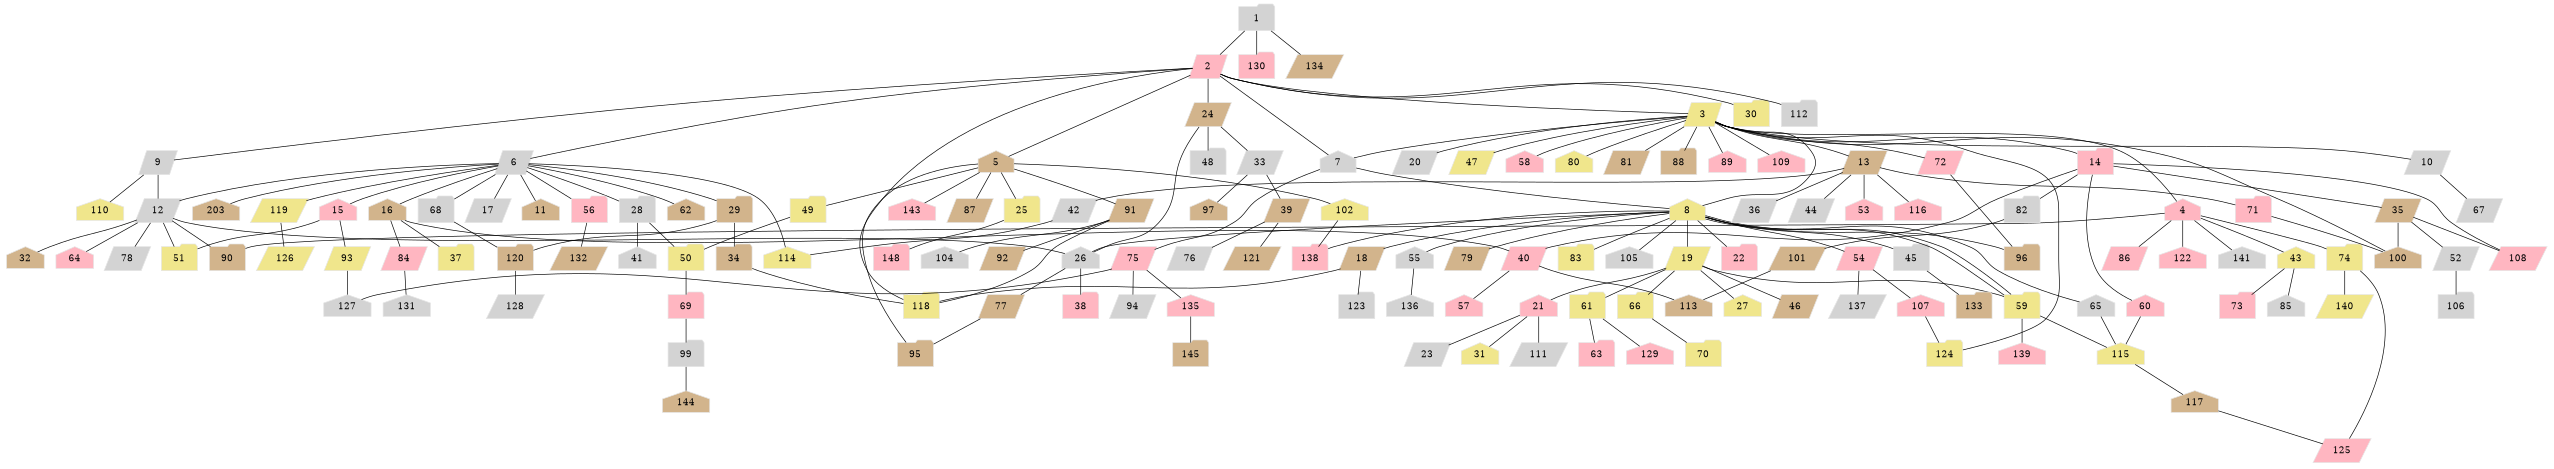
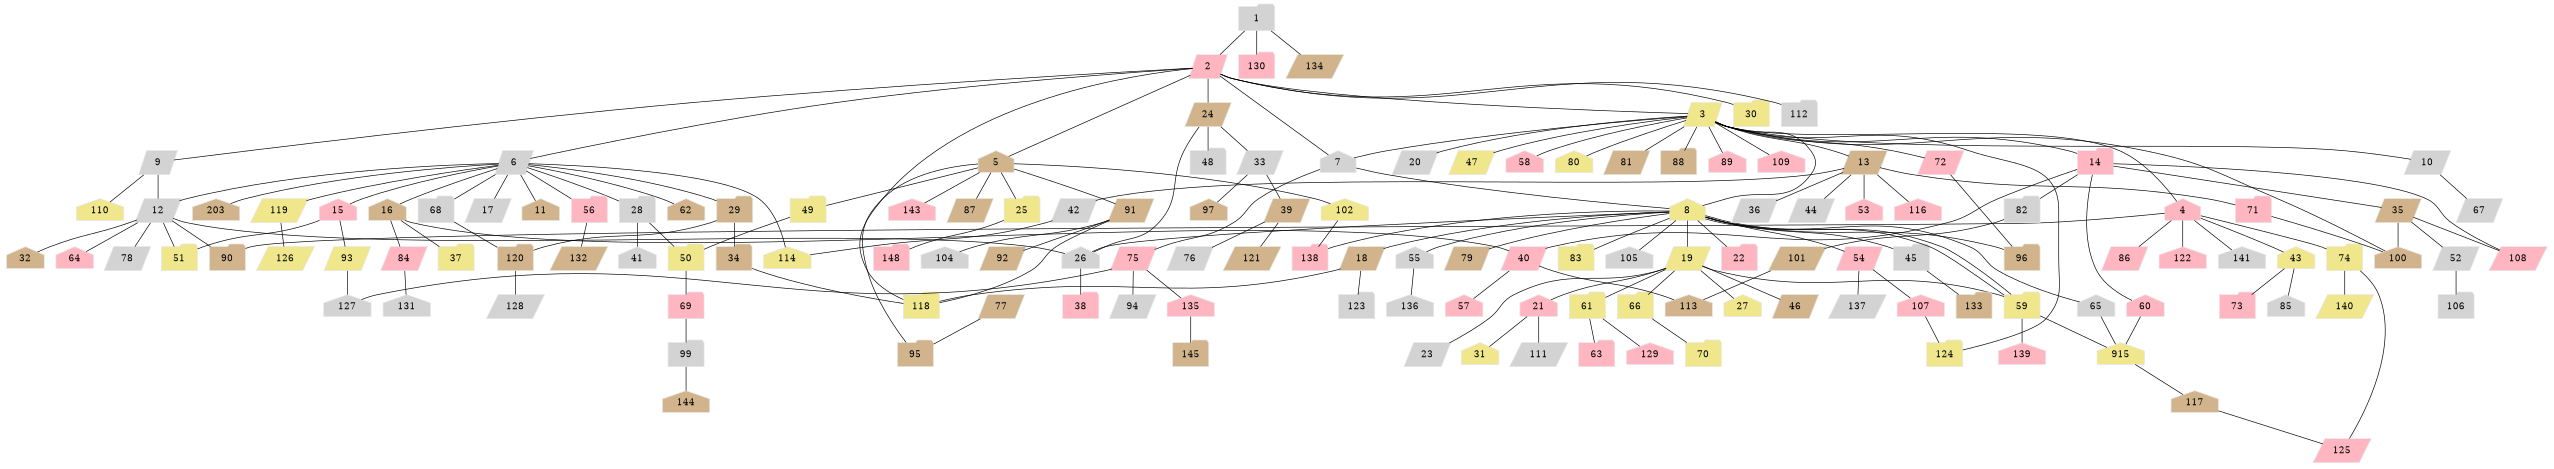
(1043, 282) -> none
(1484, 330) -> (1549, 282)
(2121, 355) -> (2121, 355)
